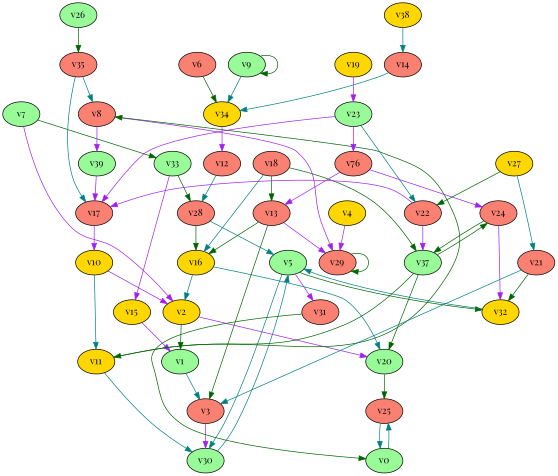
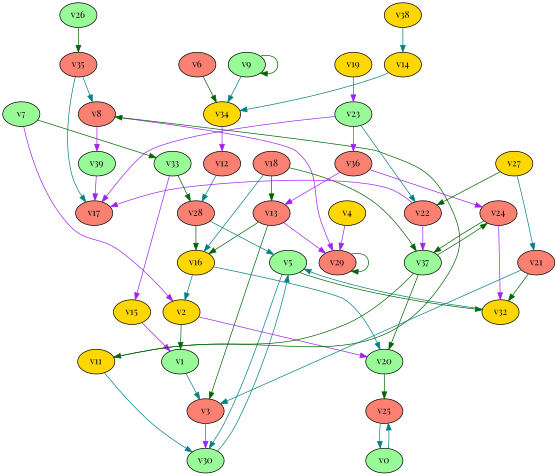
(403, 65) -> (403, 65)
(353, 164) -> (353, 164)
(94, 263) -> none
(320, 312) -> none
